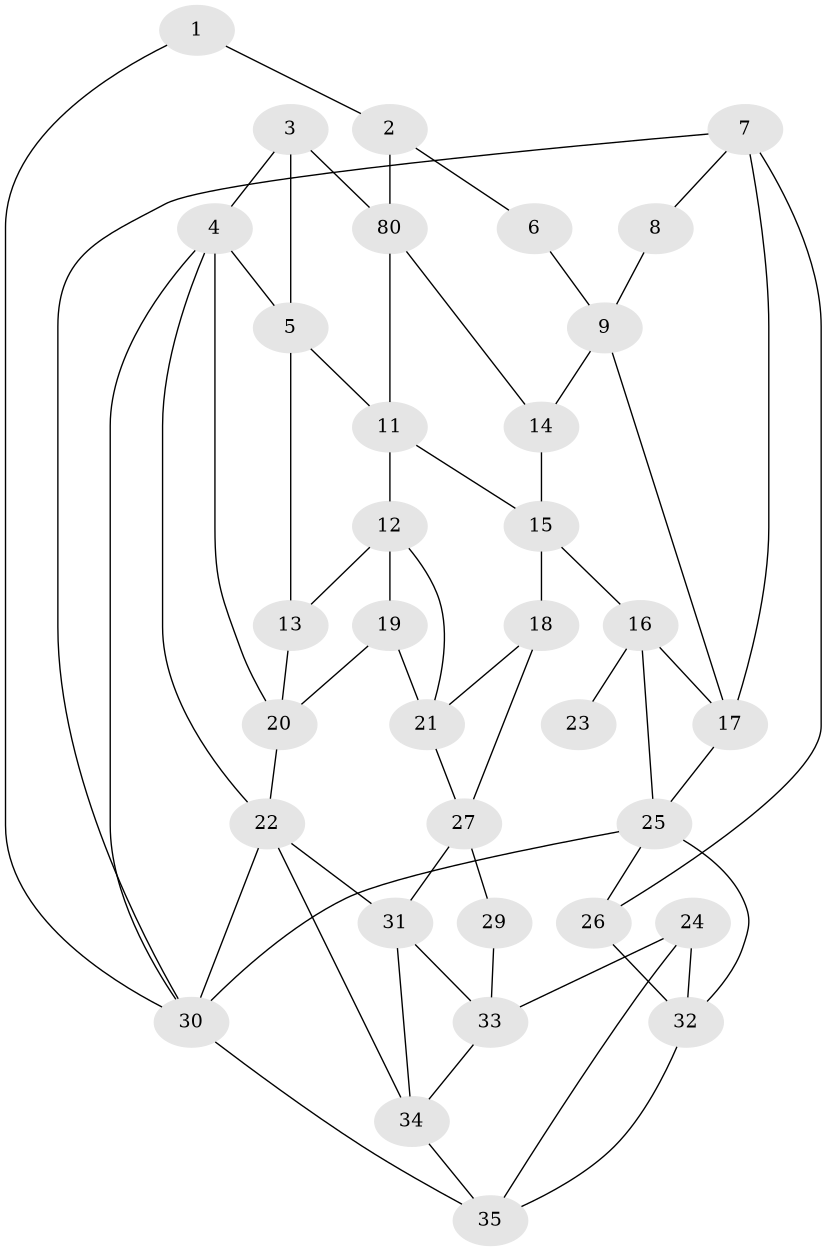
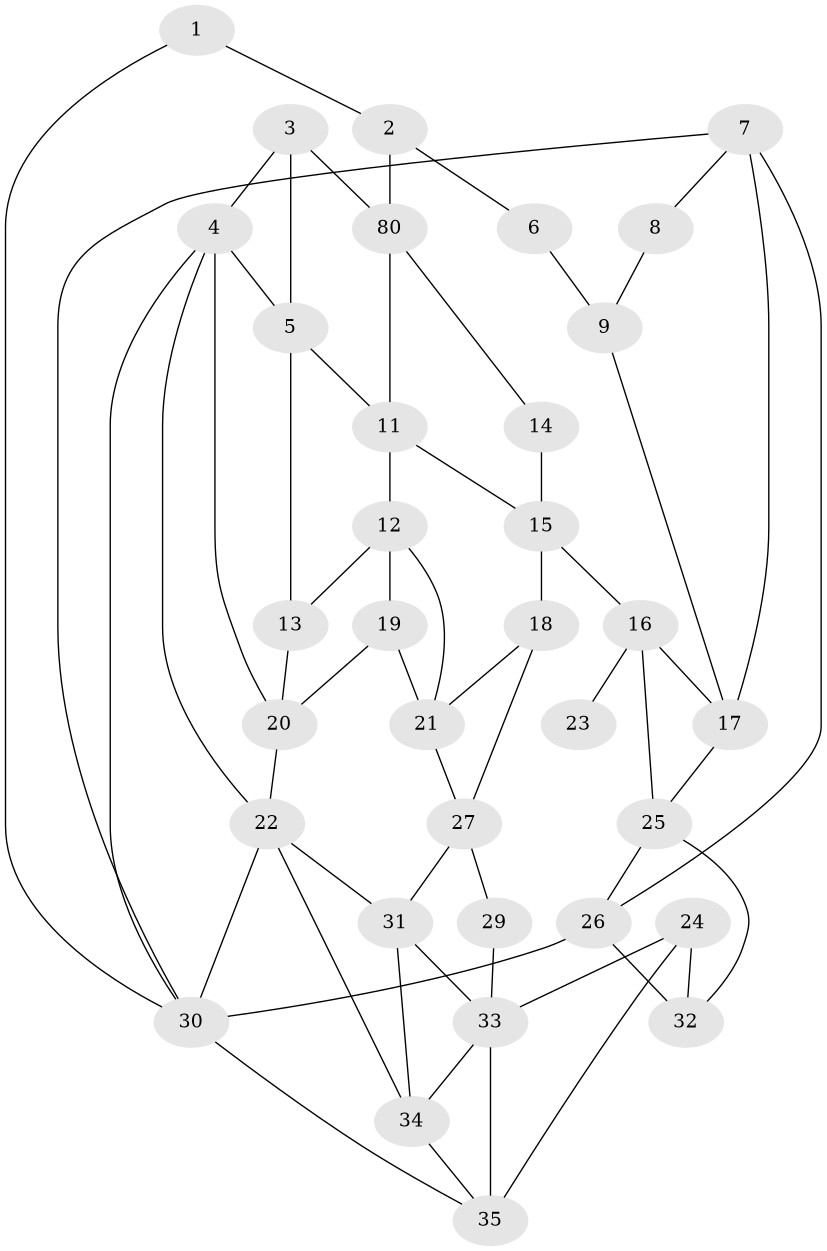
(573, 378) -> none
(398, 880) -> (390, 988)
(617, 1144) -> (490, 1121)
